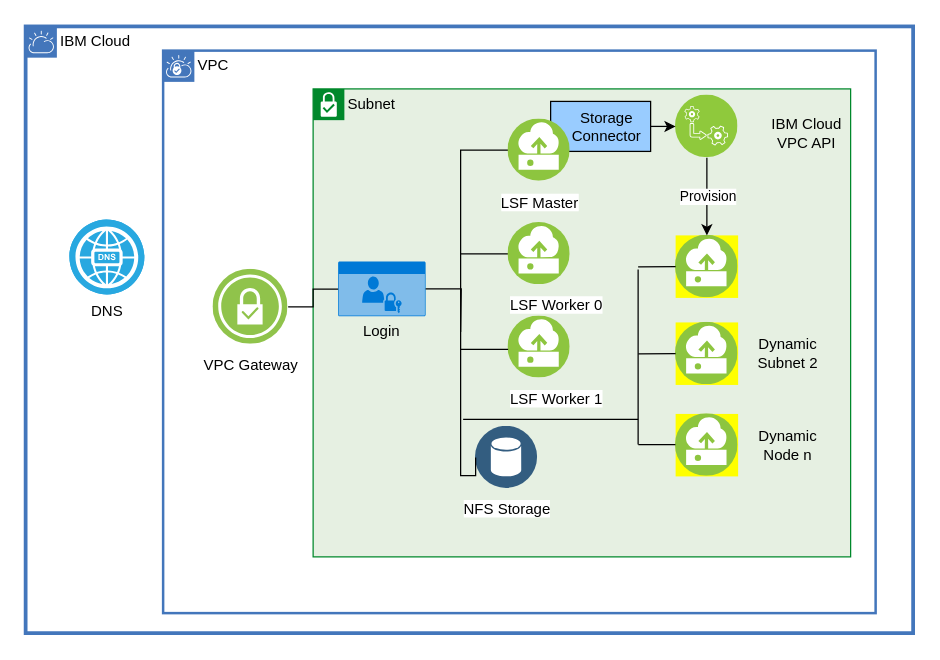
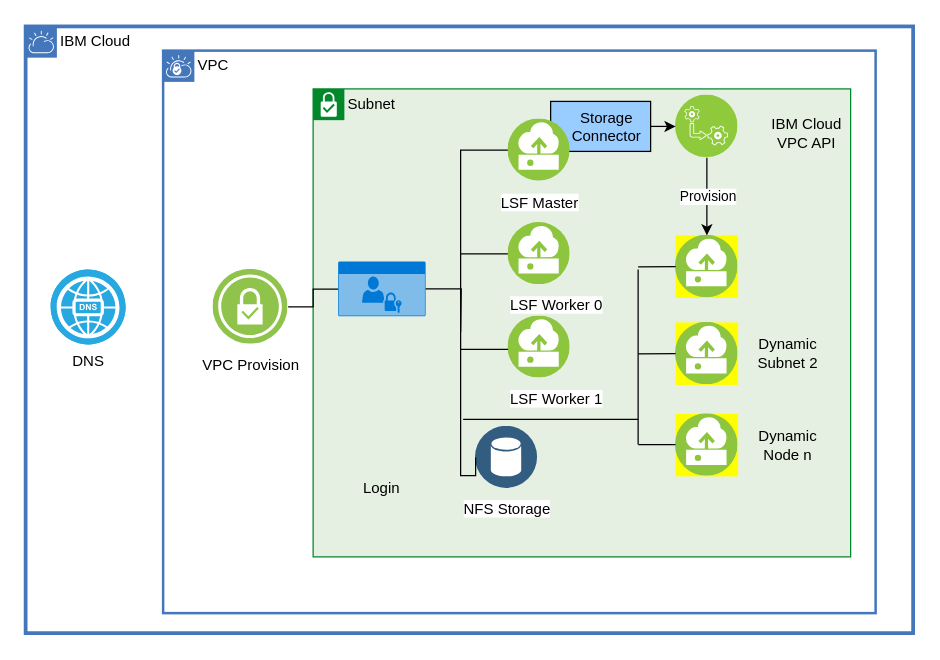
(107, 257) -> (88, 307)
(382, 331) -> (382, 488)
(251, 366) -> (251, 366)
